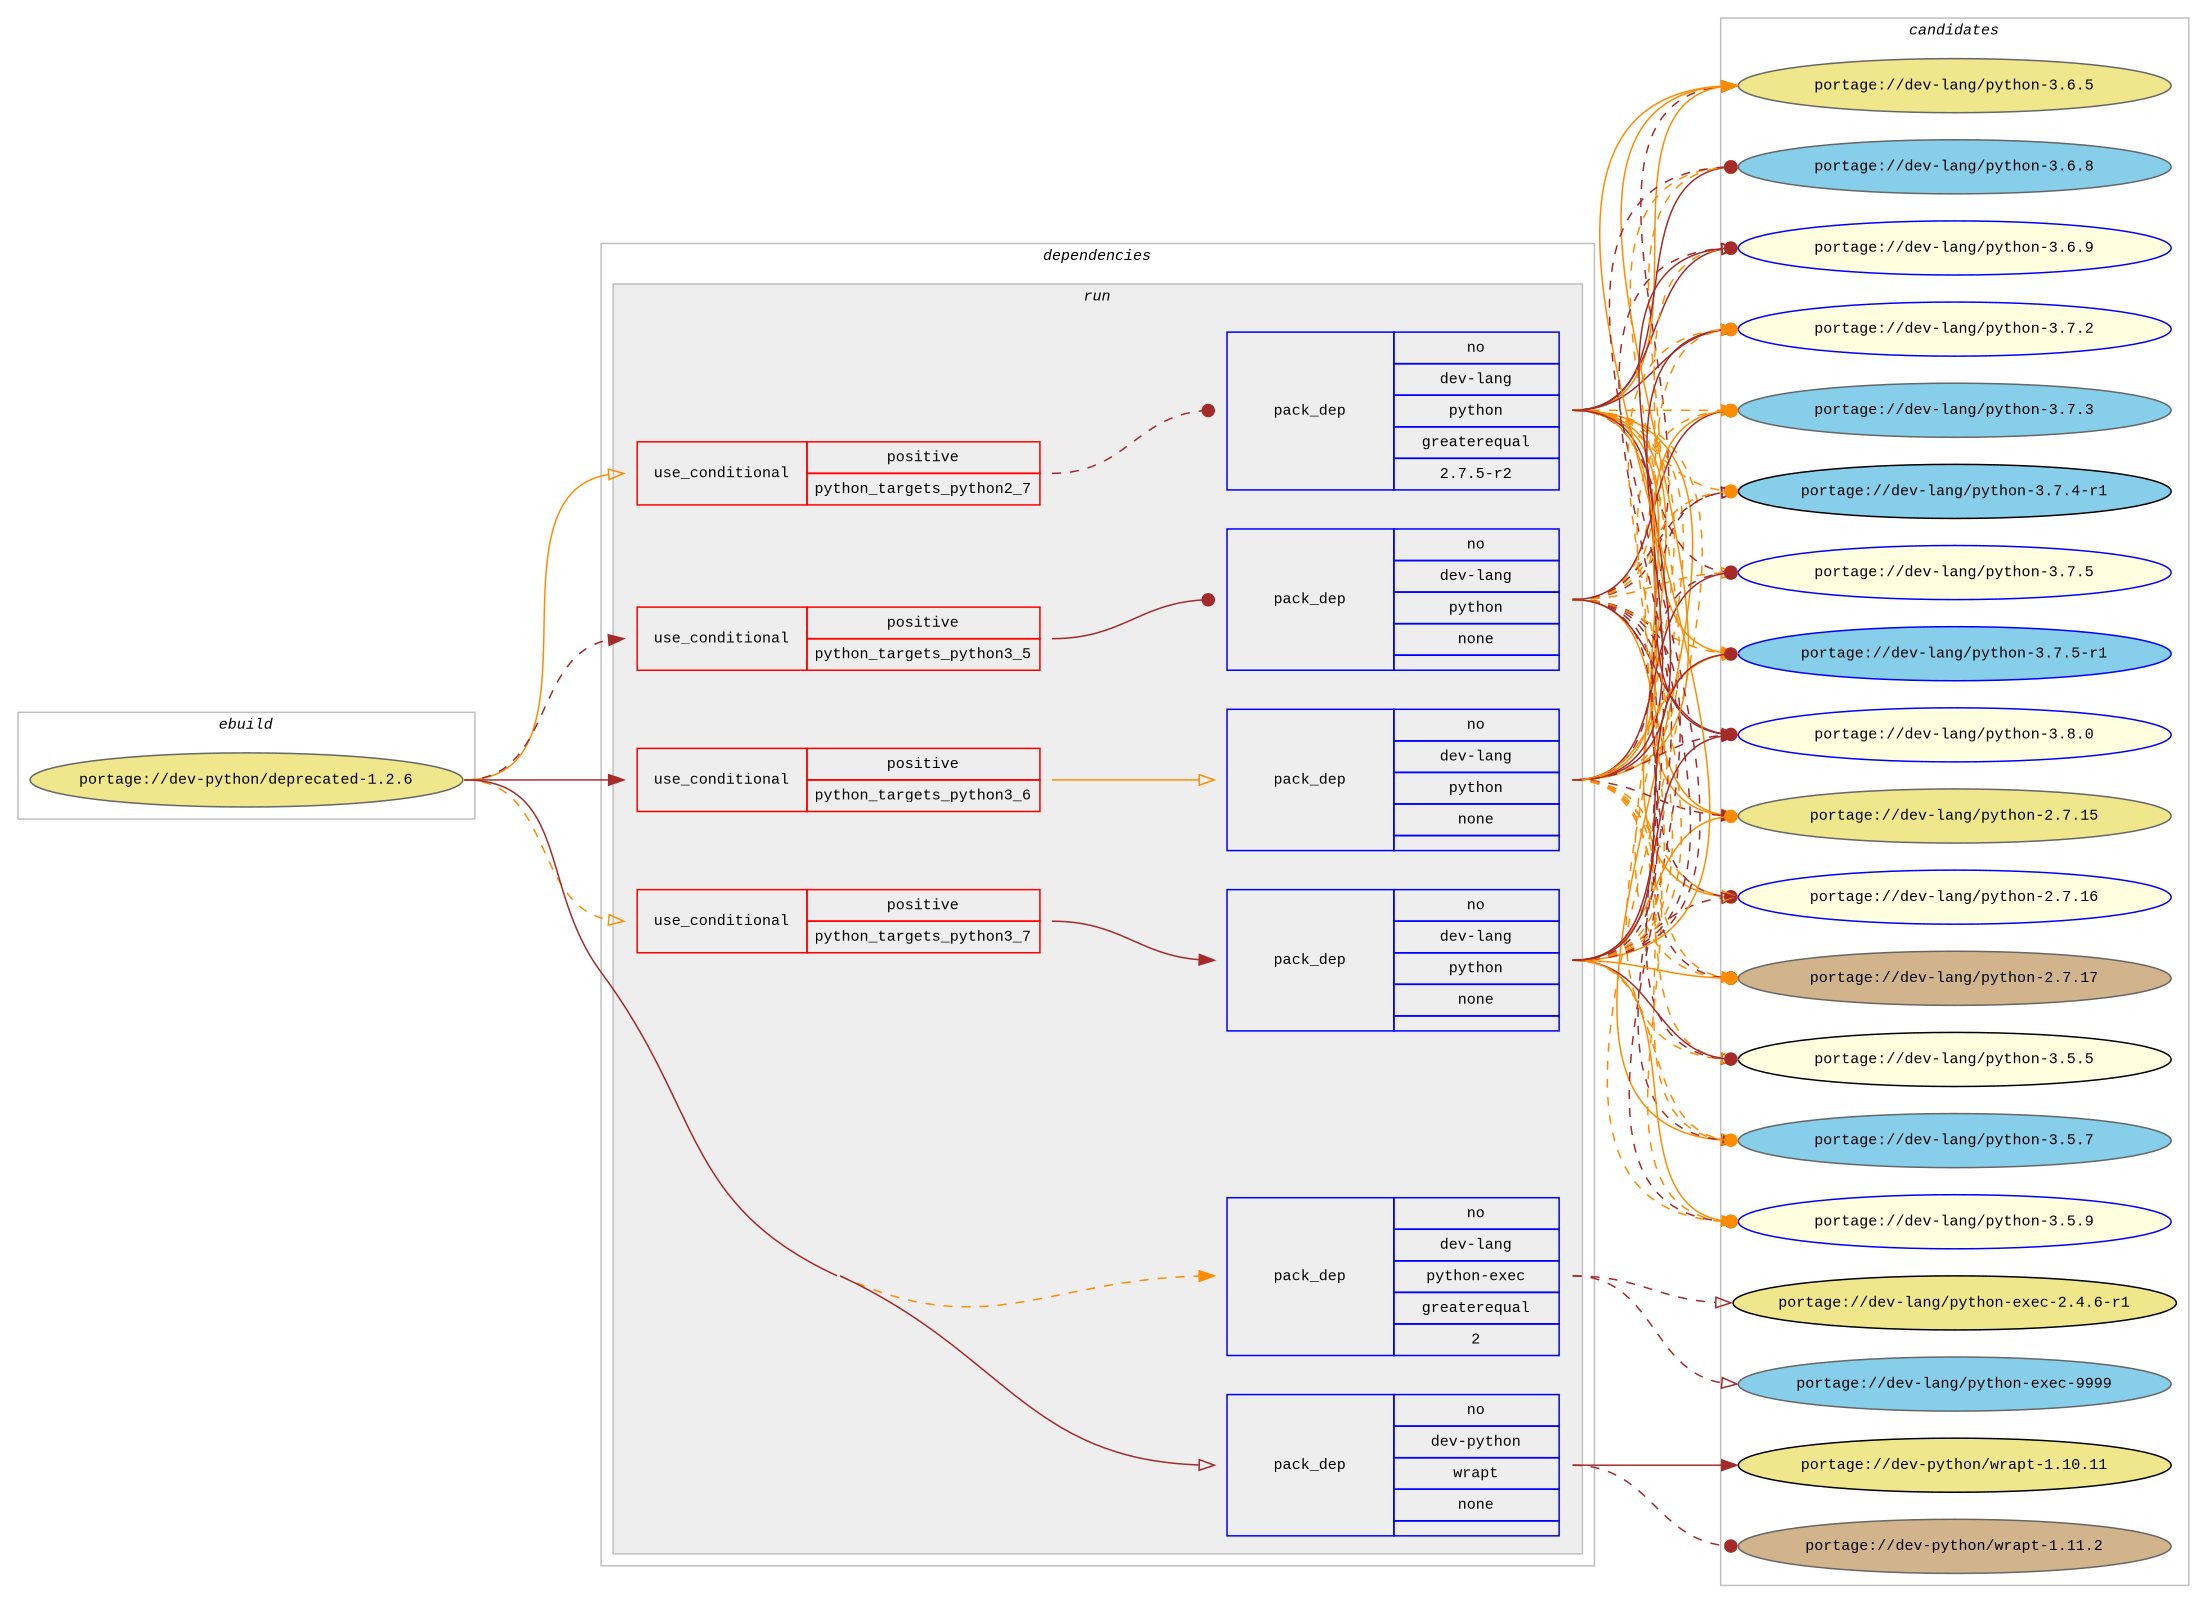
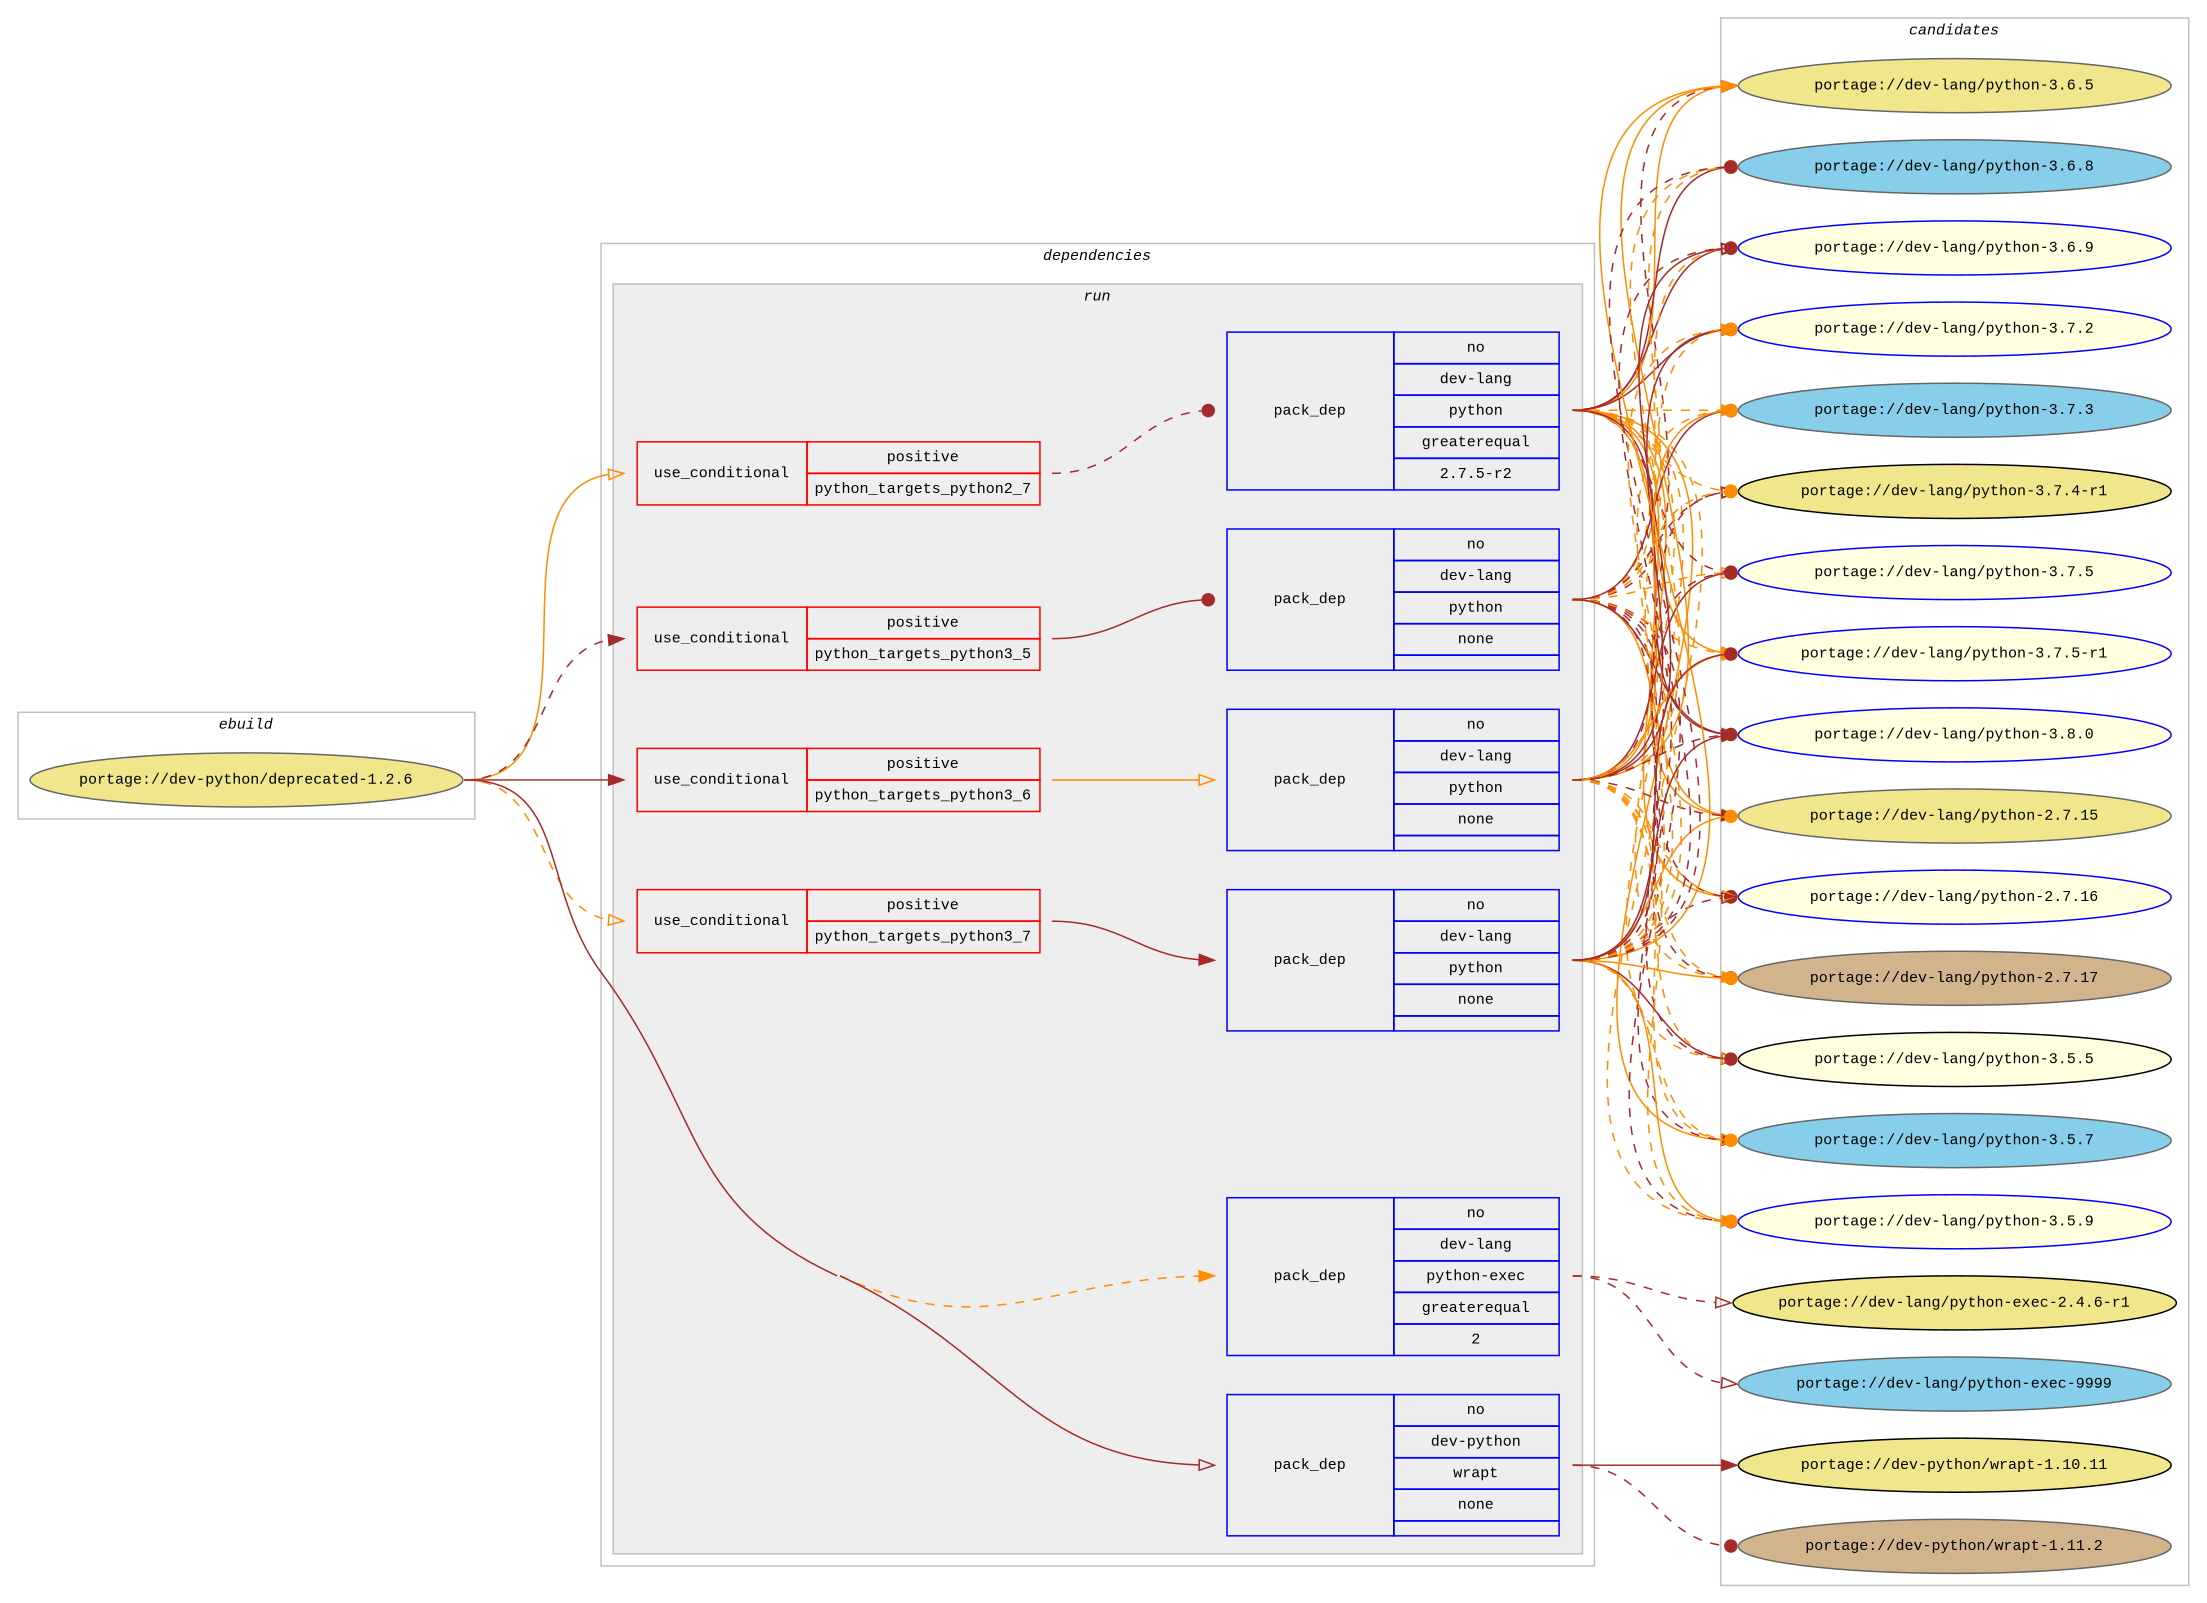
(1955, 491) -> (1955, 491)
(1955, 654) -> (1955, 654)
